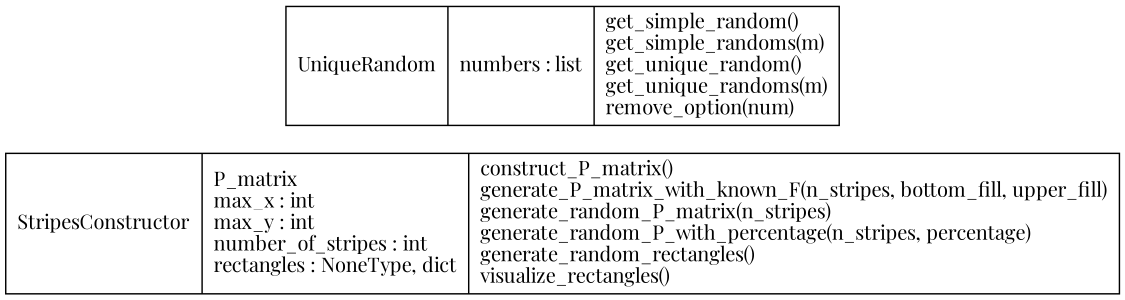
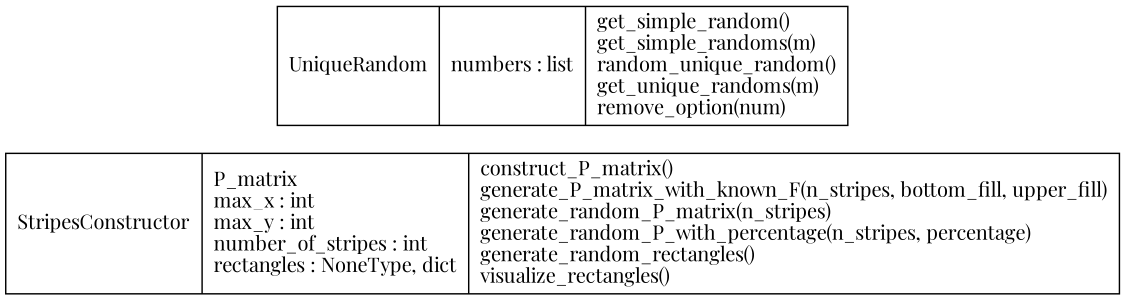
(704, 65) -> (717, 65)
